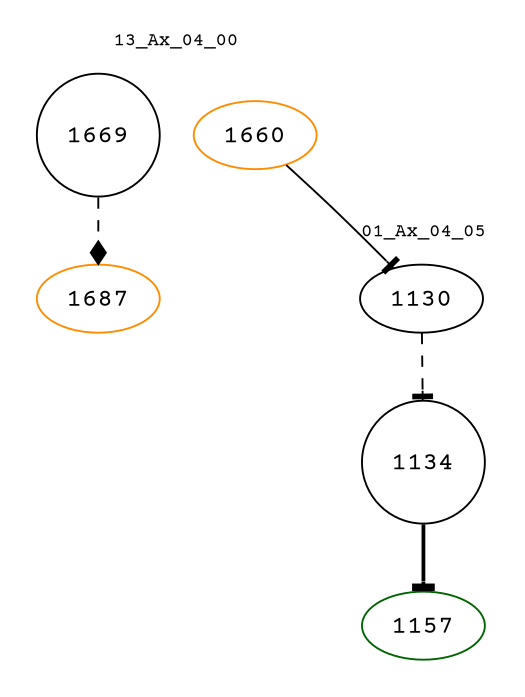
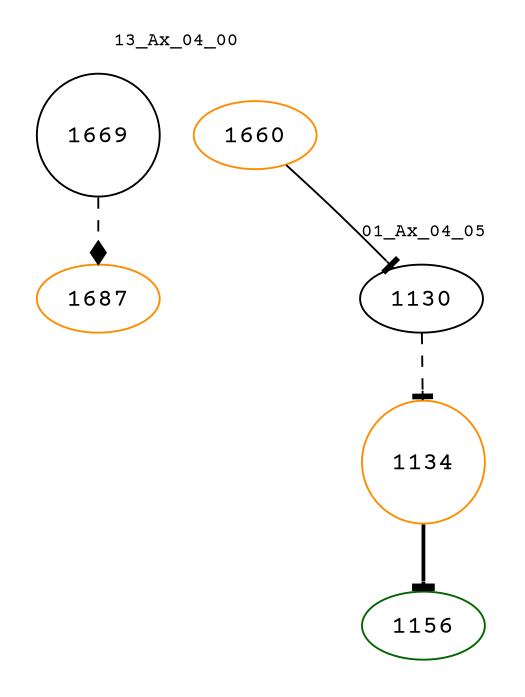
(423, 462) -> (423, 462)
(423, 626) -> (423, 626)
